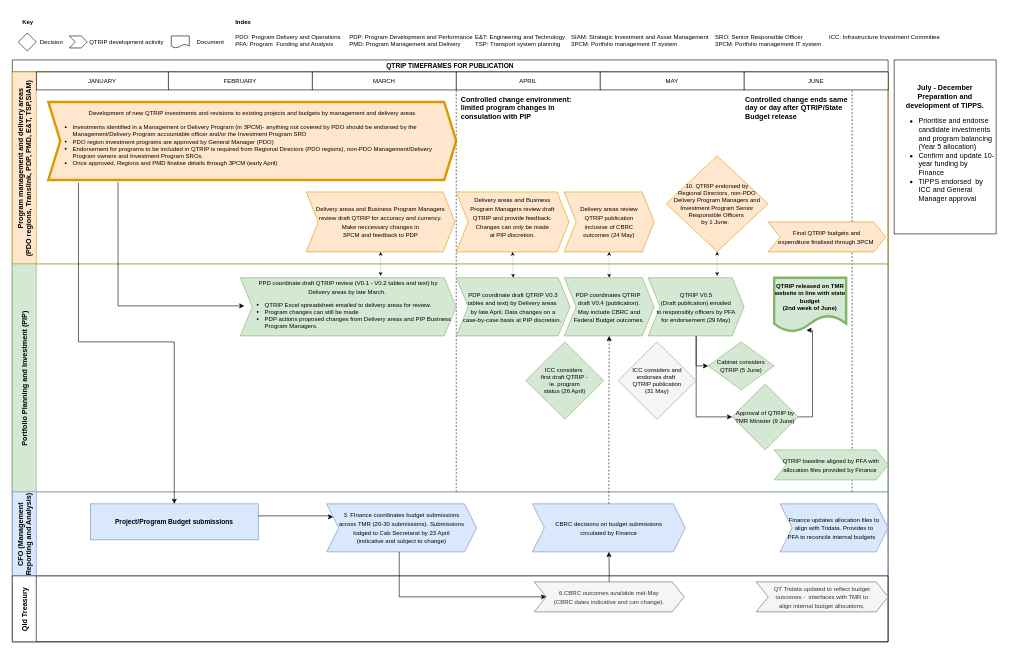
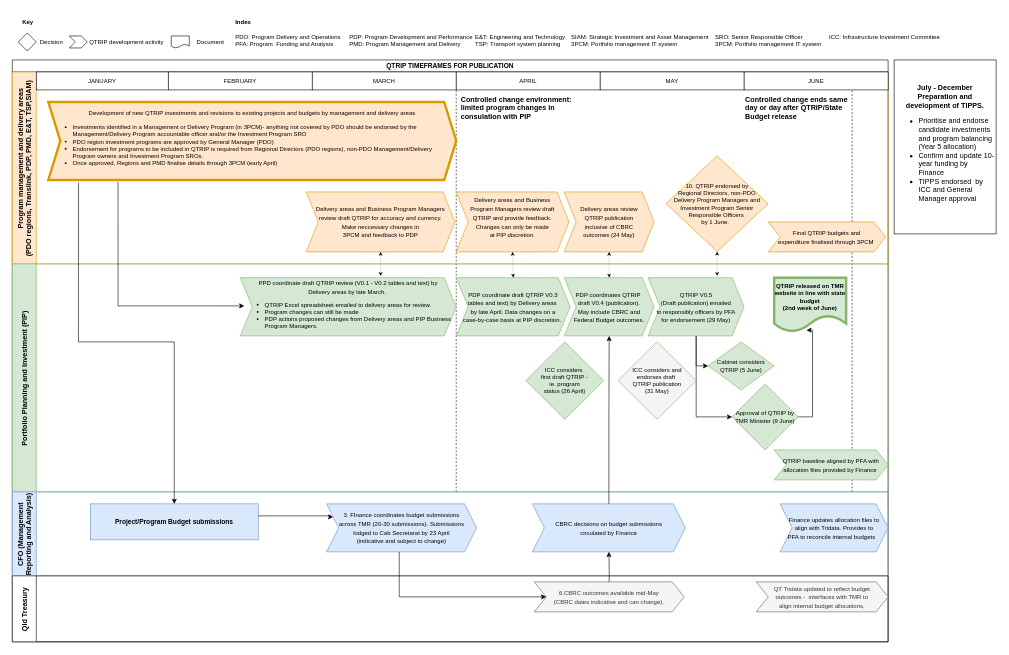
(609, 422) -> (609, 422)
